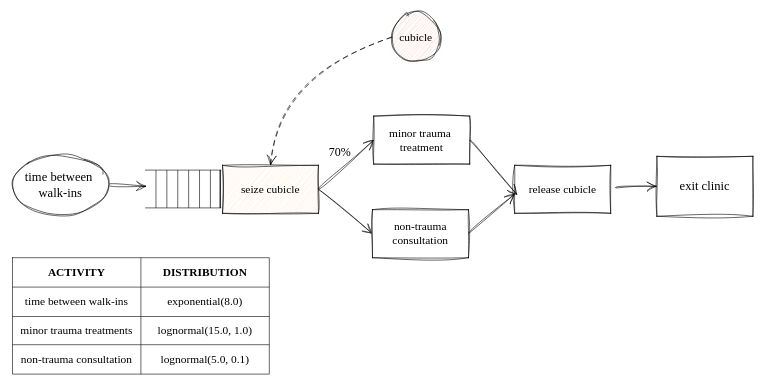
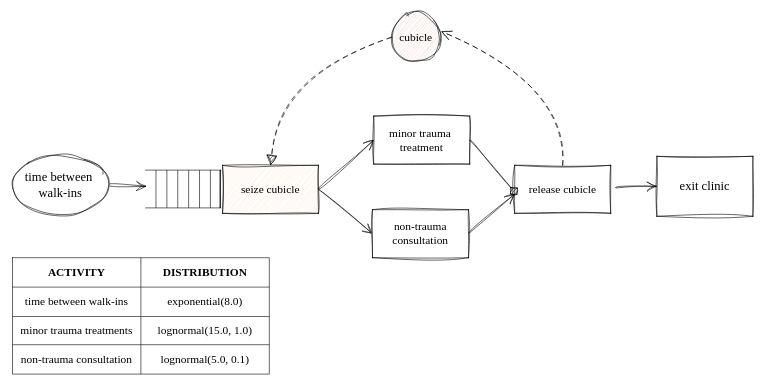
none -> (523, 80)
(294, 101) -> (296, 97)
(340, 152) -> none
(516, 194) -> (509, 186)
